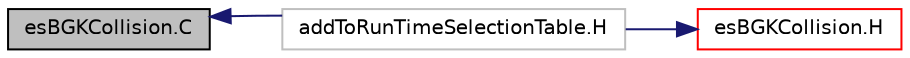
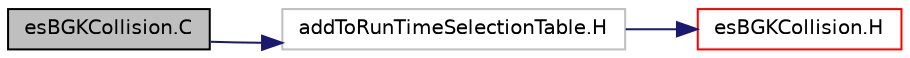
(257, 16) -> (236, 42)
